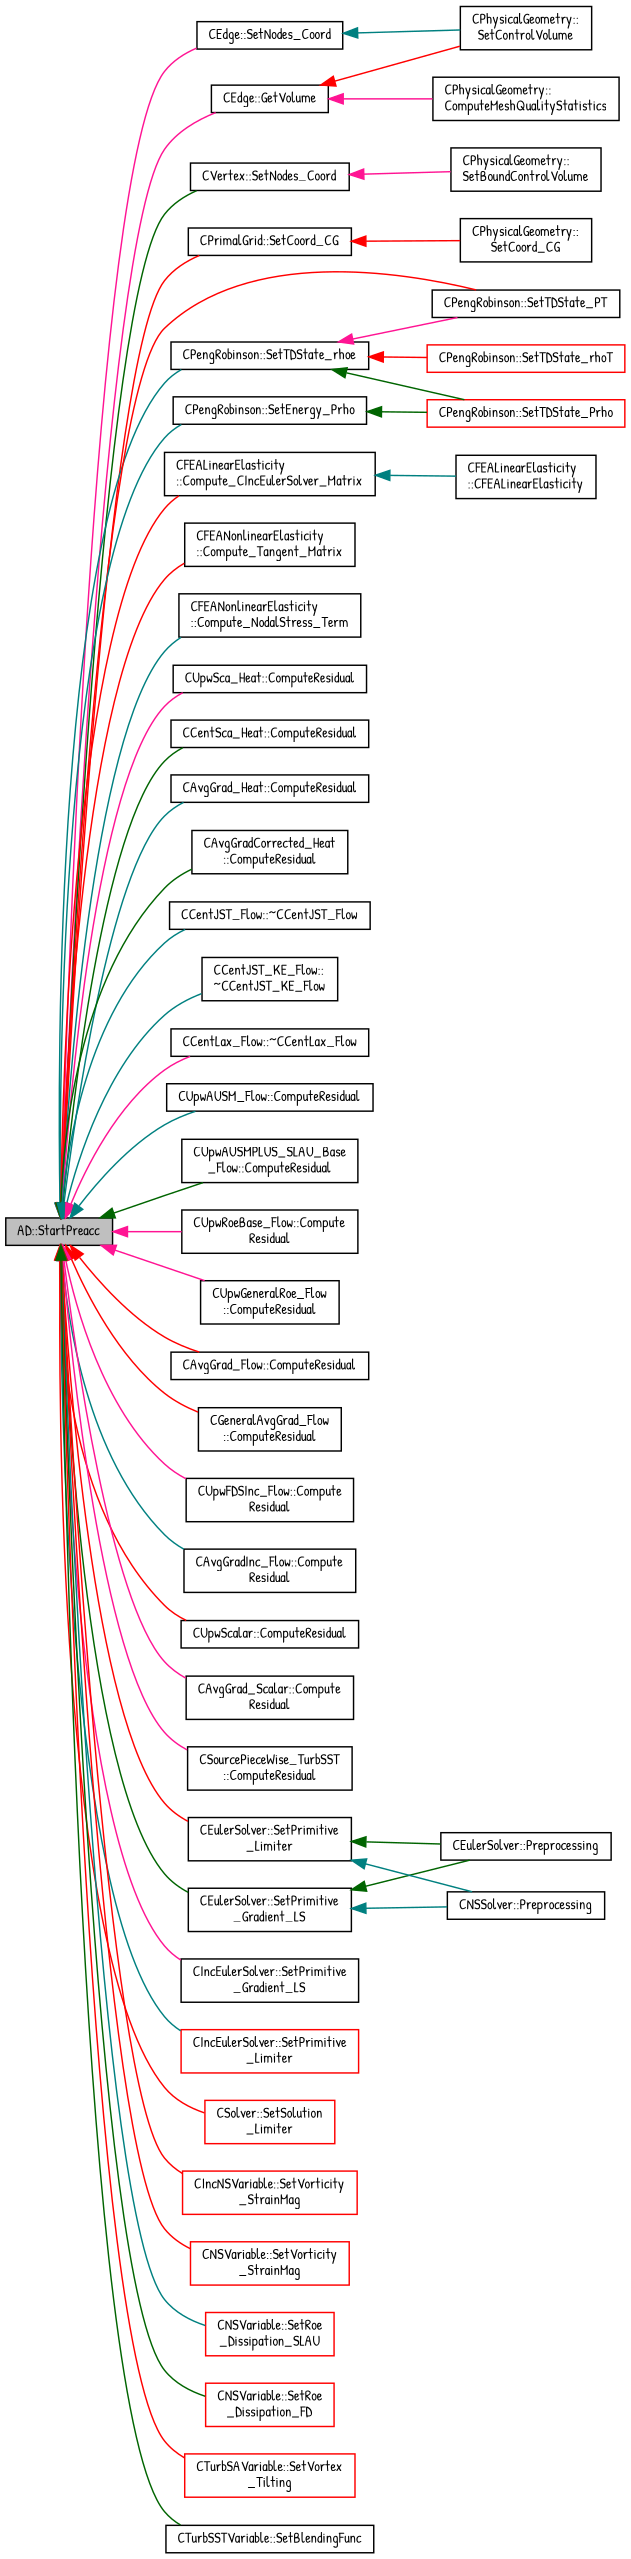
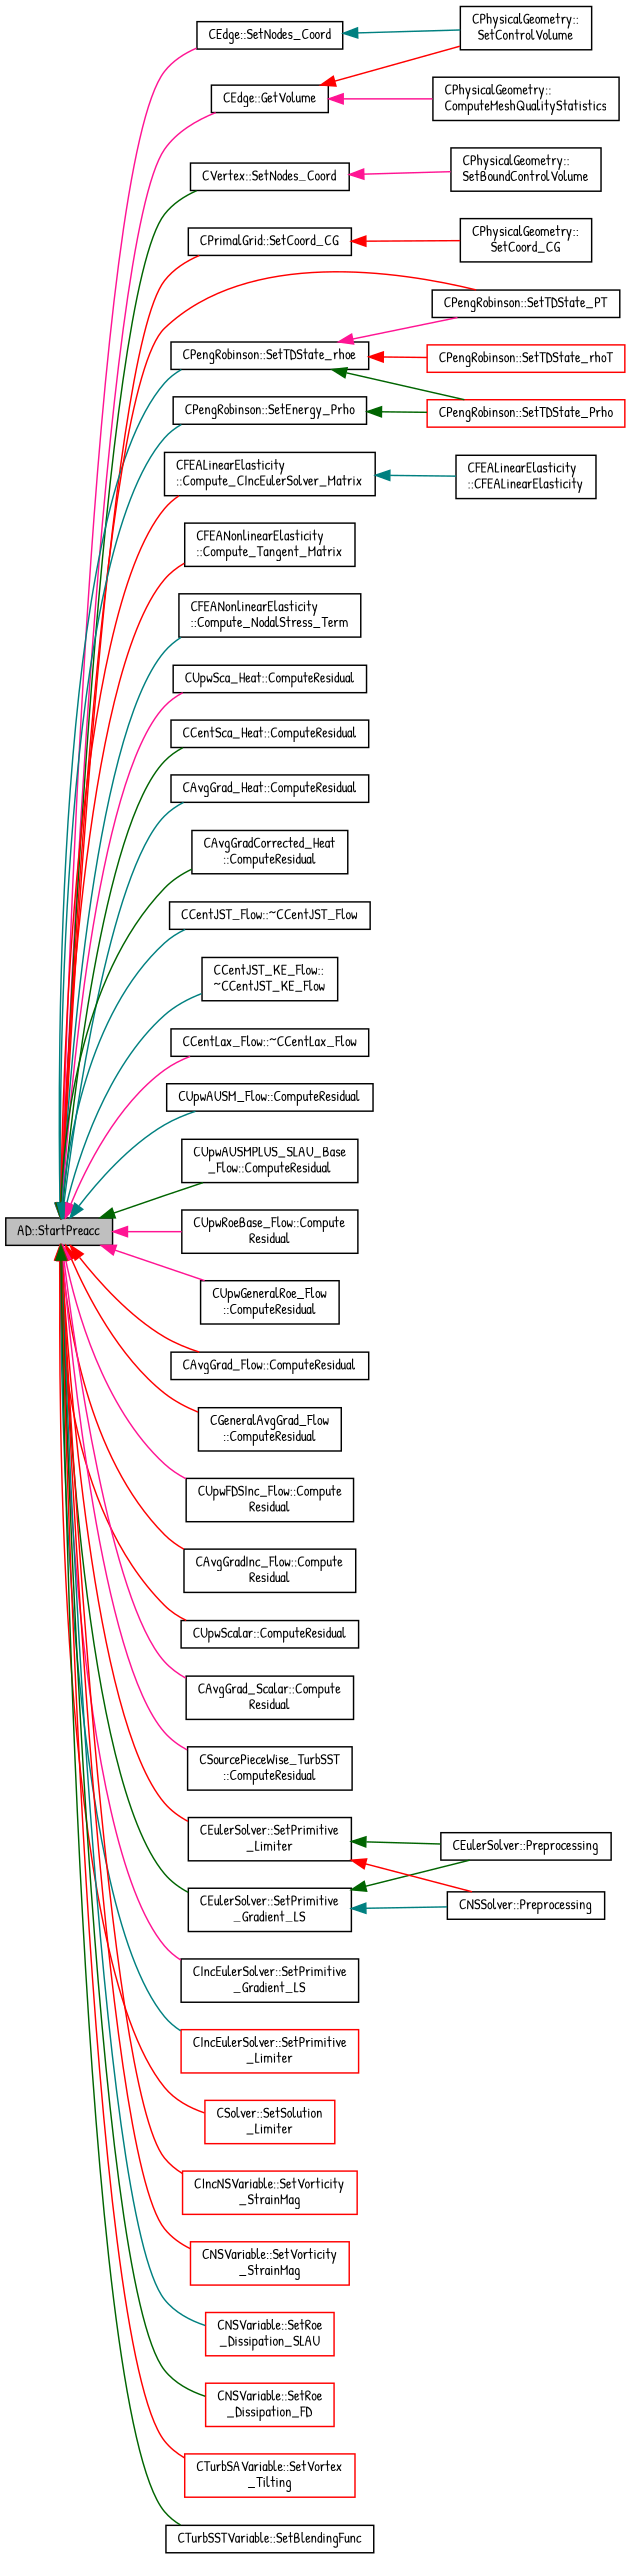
(98, 1425) -> (98, 1425)
(427, 1880) -> (427, 1880)
